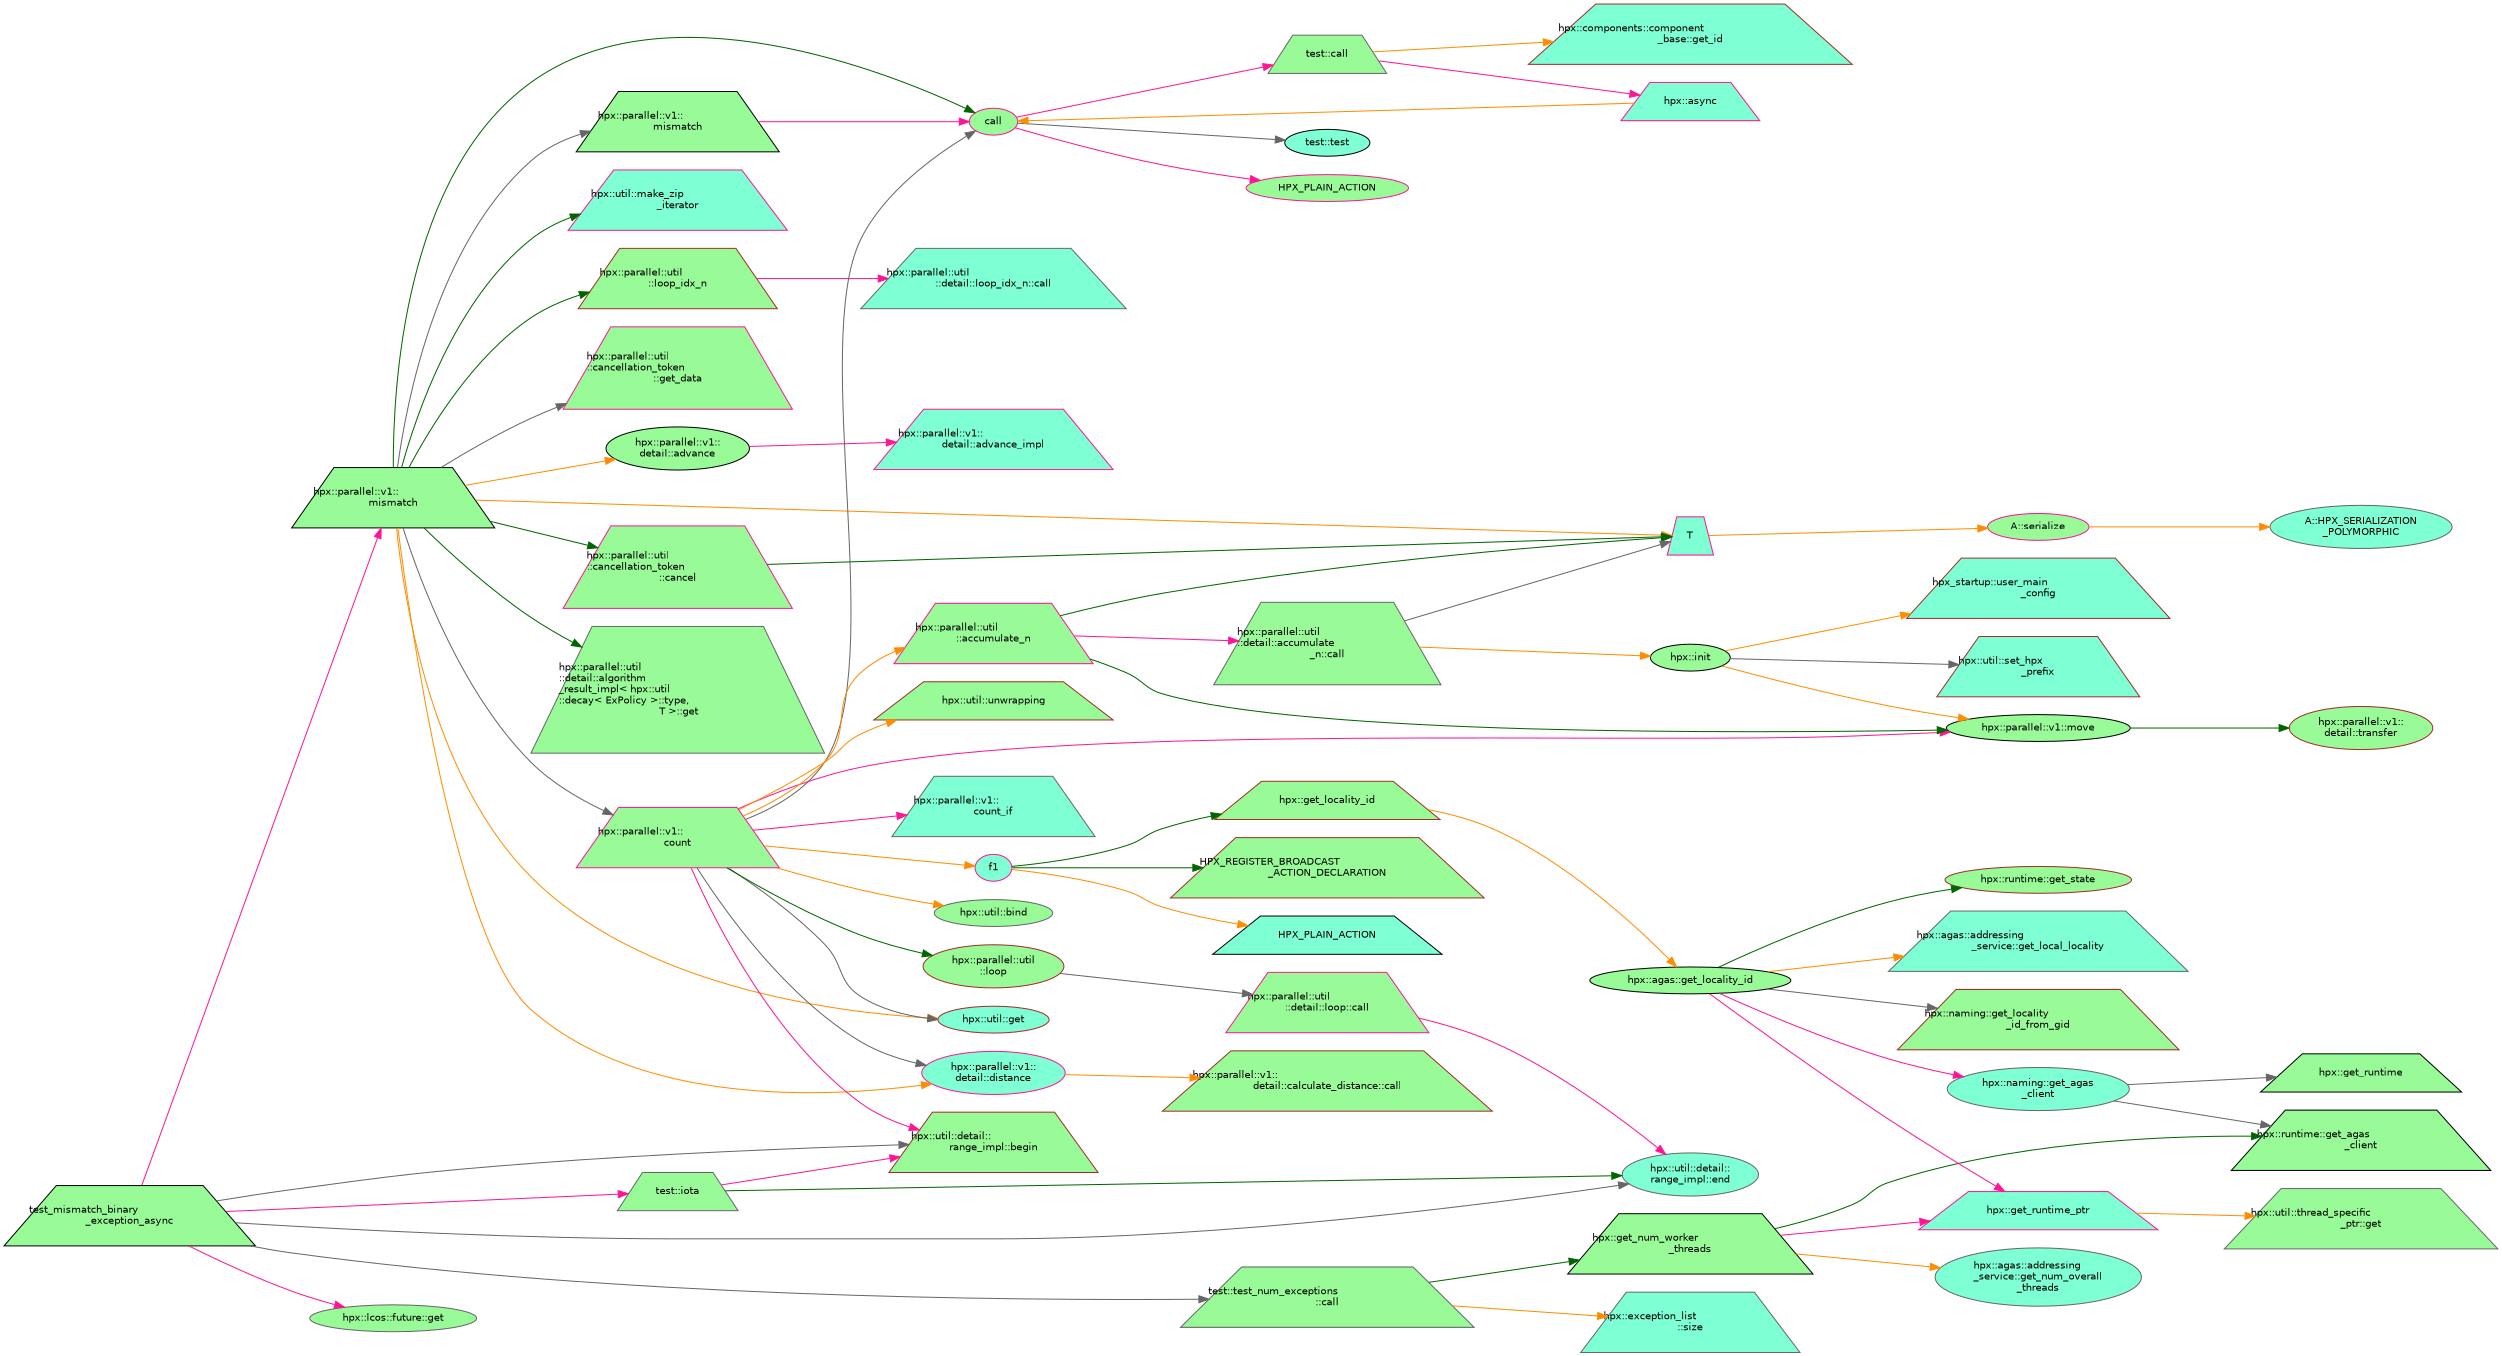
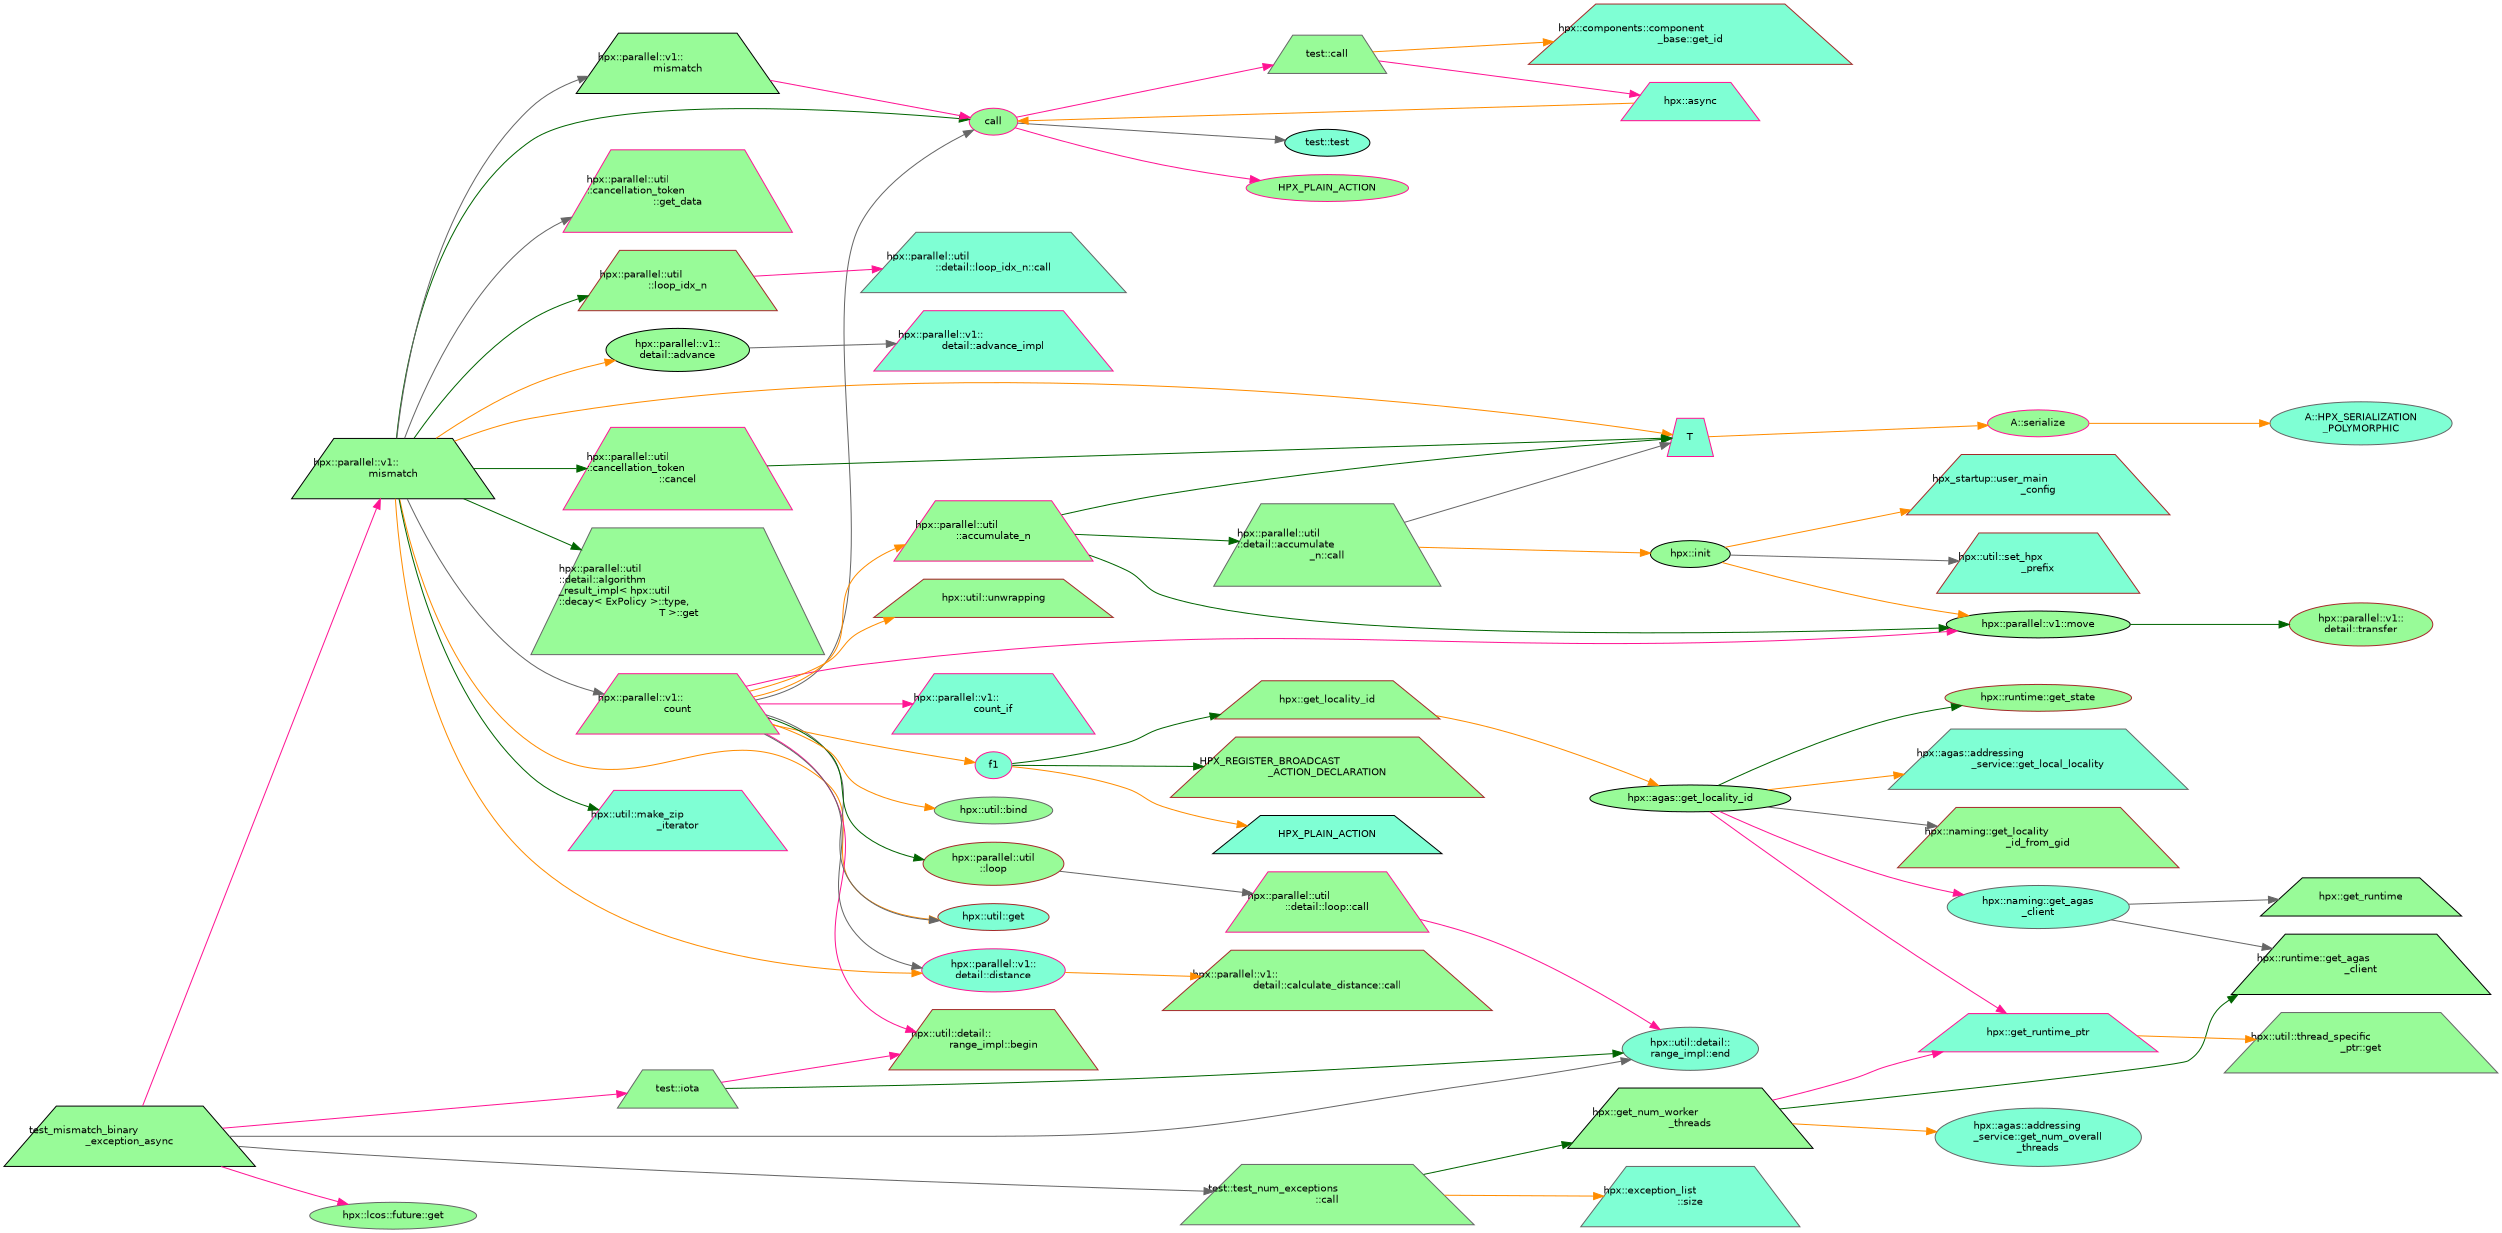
(818, 444) -> (818, 346)
(1151, 638) -> (1152, 538)
(993, 806) -> (993, 704)
(557, 1162) -> none
